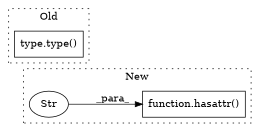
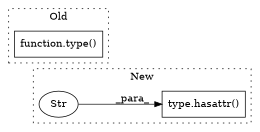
(49, 44) -> (59, 44)
(194, 104) -> (204, 104)
